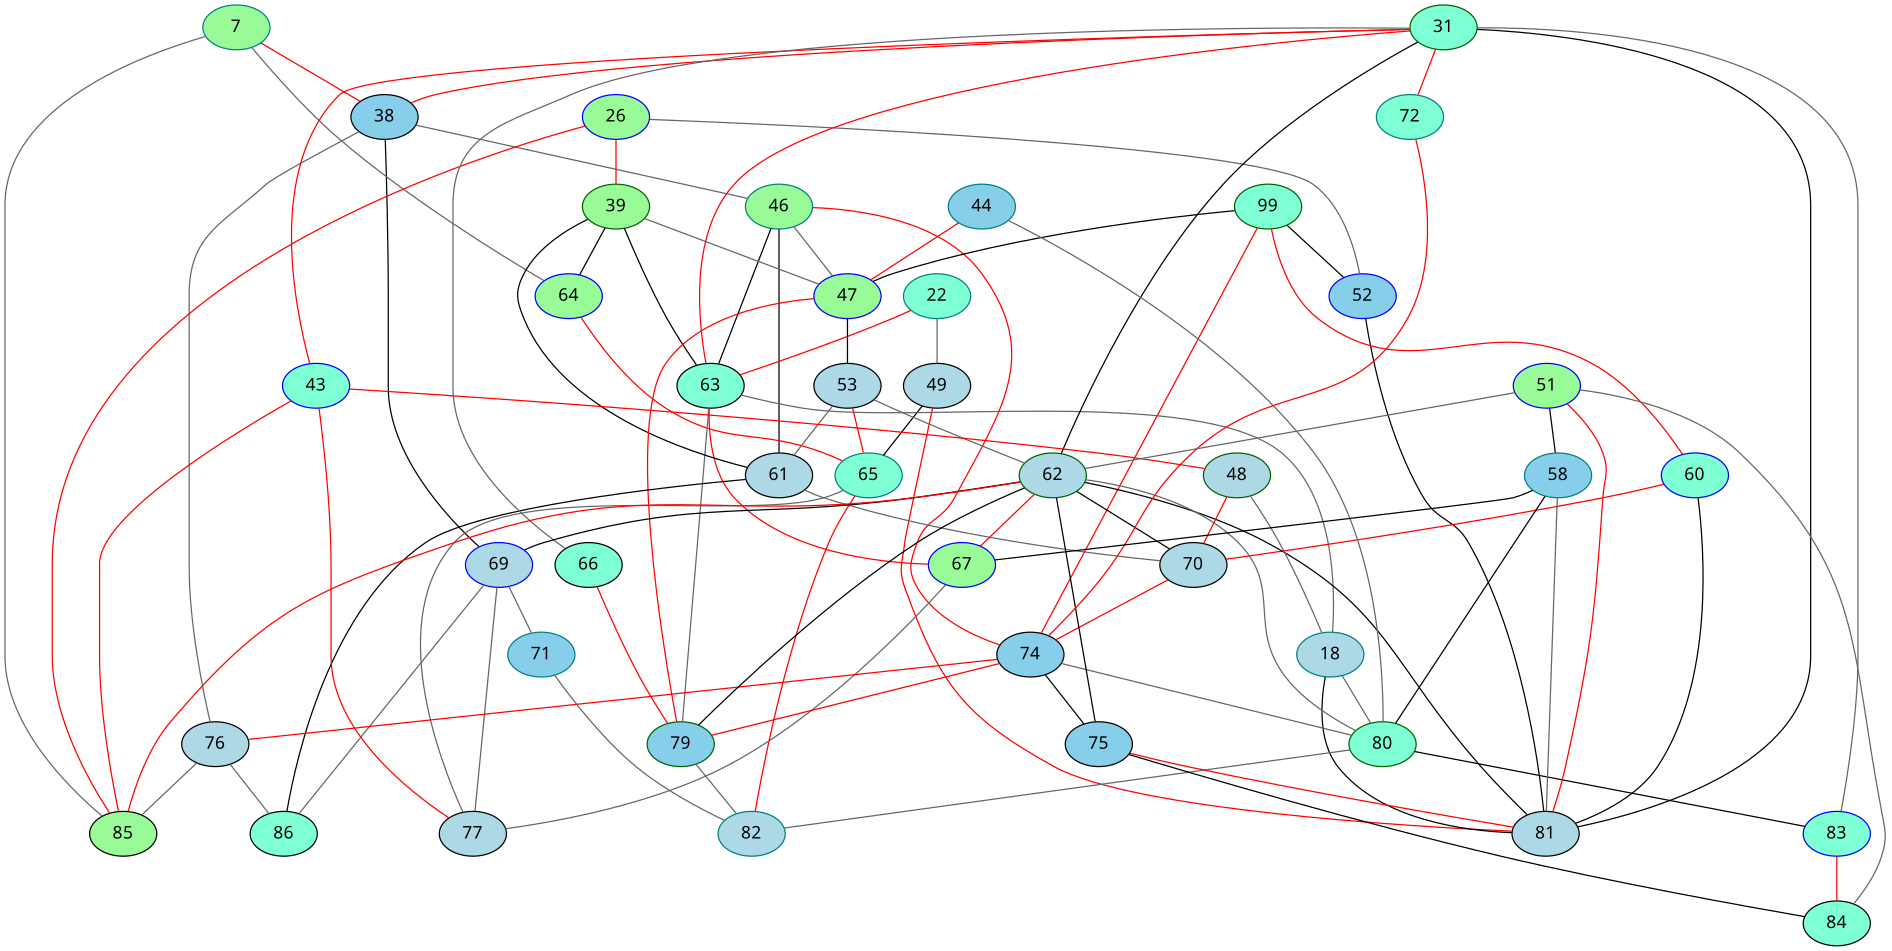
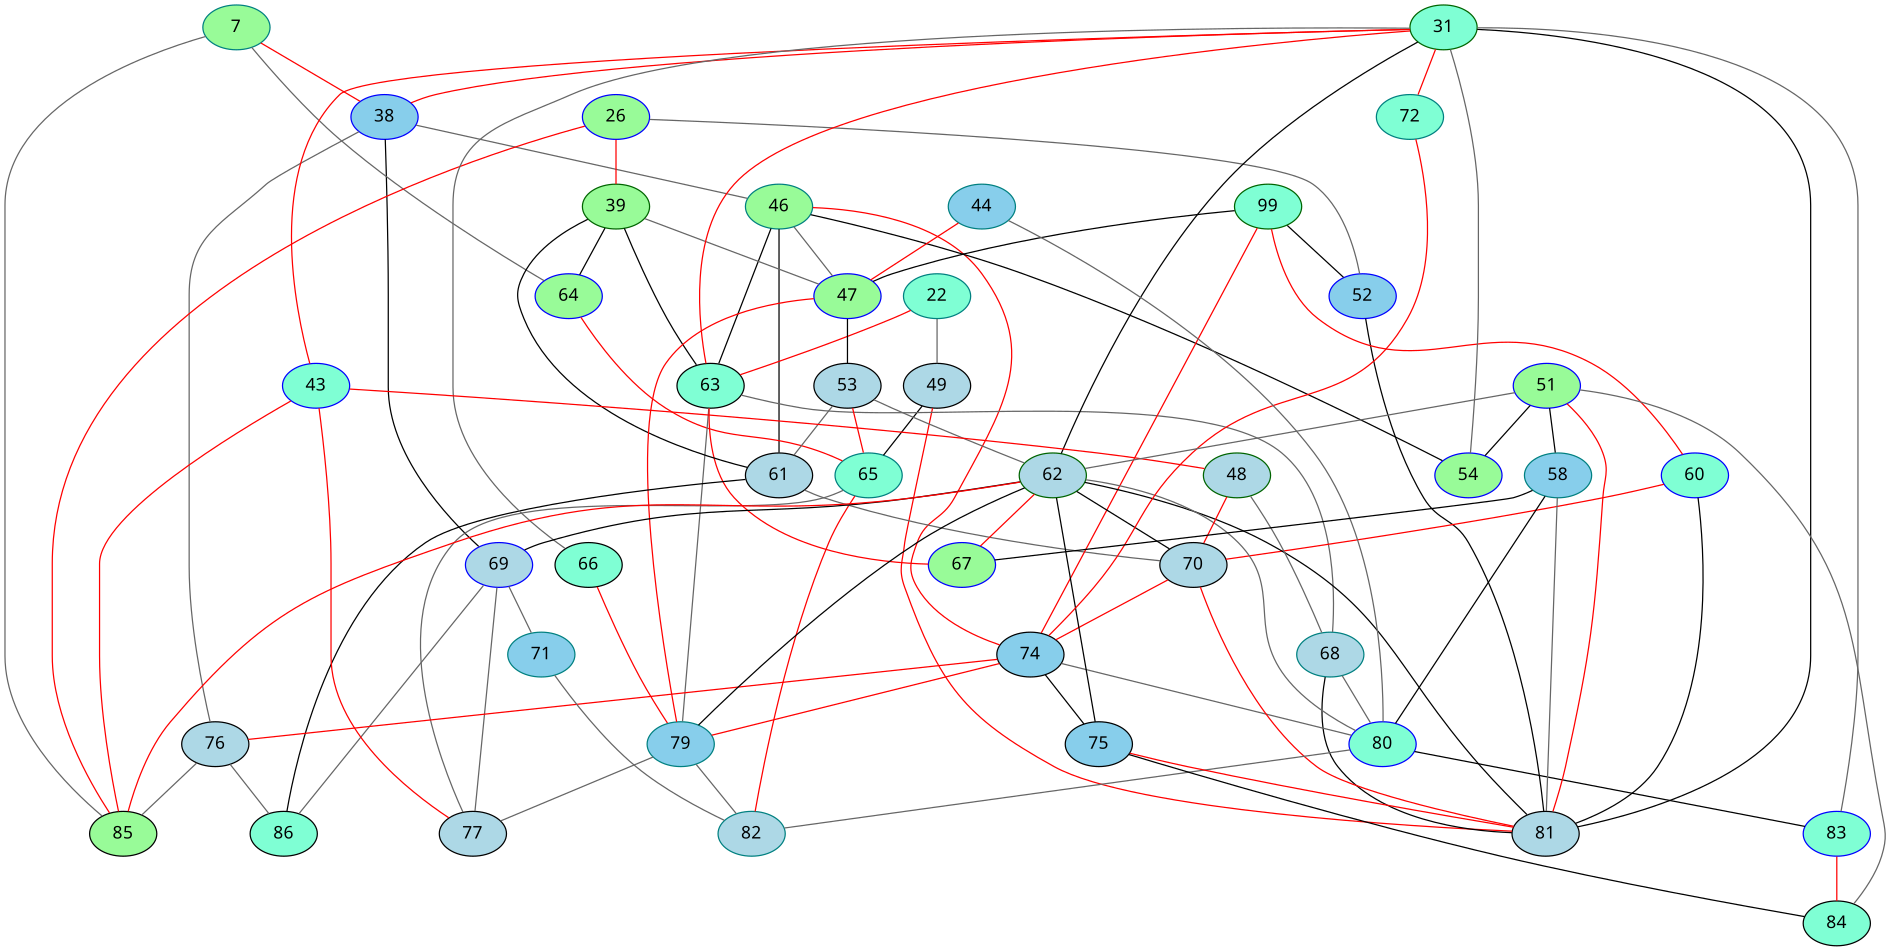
(385, 117) -> (385, 117)
none -> (1468, 475)
(1330, 655) -> (1330, 655)
(681, 744) -> (681, 744)
(1383, 744) -> (1383, 744)
(750, 752) -> (577, 789)
none -> (1313, 763)
